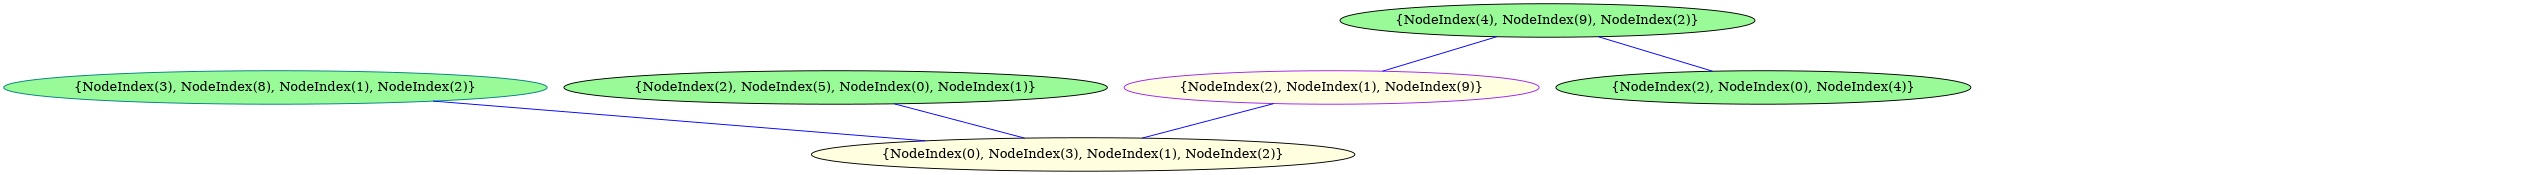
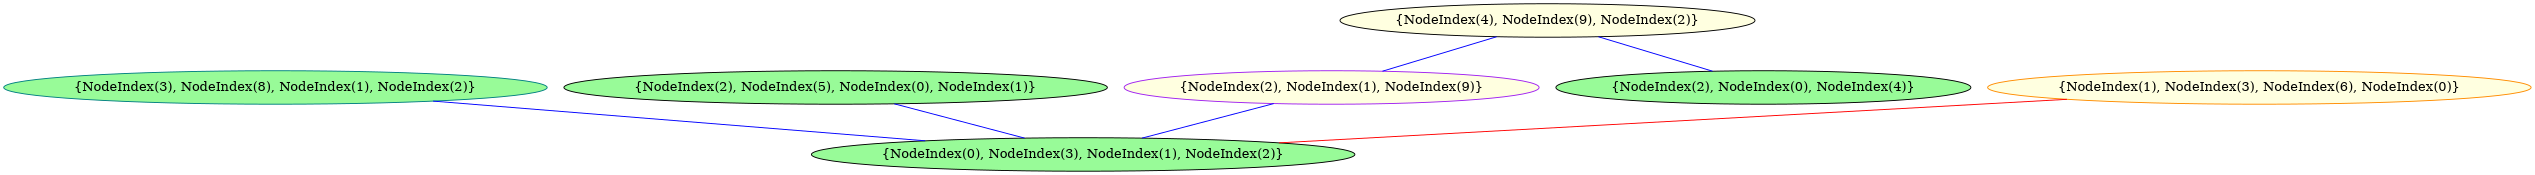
(1548, 20) -> (1548, 20)
none -> (2259, 87)
(1083, 154) -> (1083, 154)
